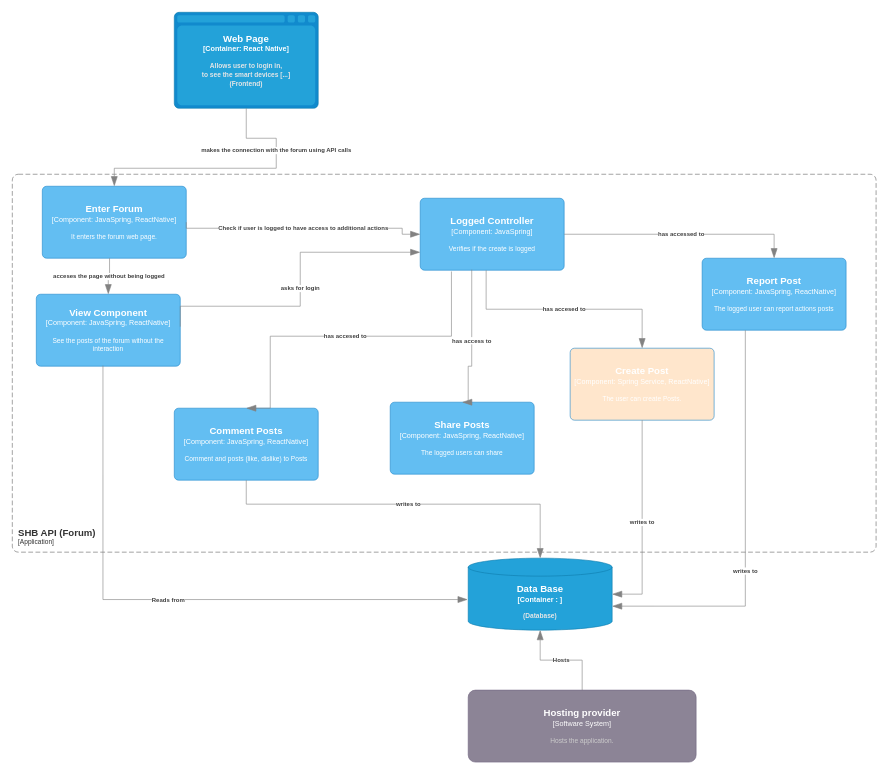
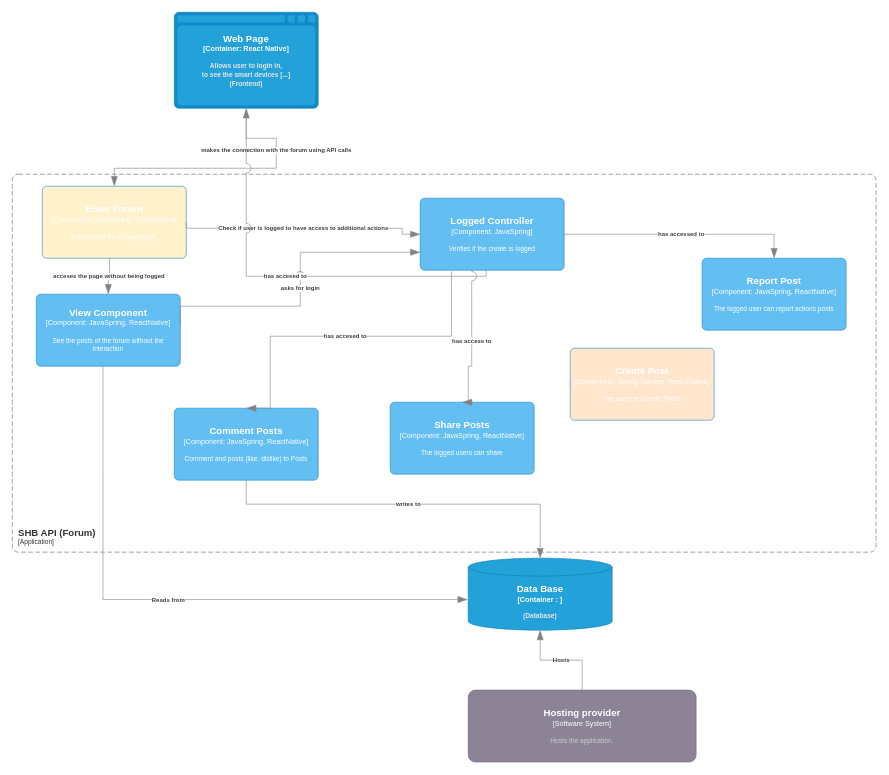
(114, 222) -> (114, 222)
(564, 309) -> (286, 276)
(642, 522) -> none
(746, 571) -> none
